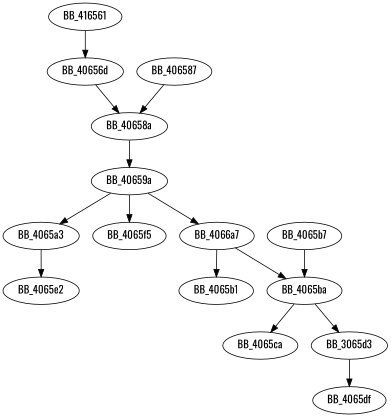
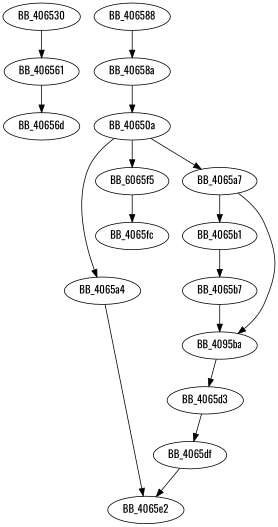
none -> (42, 17)
(85, 17) -> (42, 72)
(174, 72) -> (132, 17)
(105, 96) -> none
(129, 181) -> (132, 126)
(41, 236) -> (103, 291)
(129, 236) -> (132, 181)
none -> (132, 236)
(217, 236) -> (220, 181)
none -> (220, 260)
(304, 291) -> (220, 346)
(260, 346) -> none
(349, 346) -> (205, 400)
none -> (170, 480)
